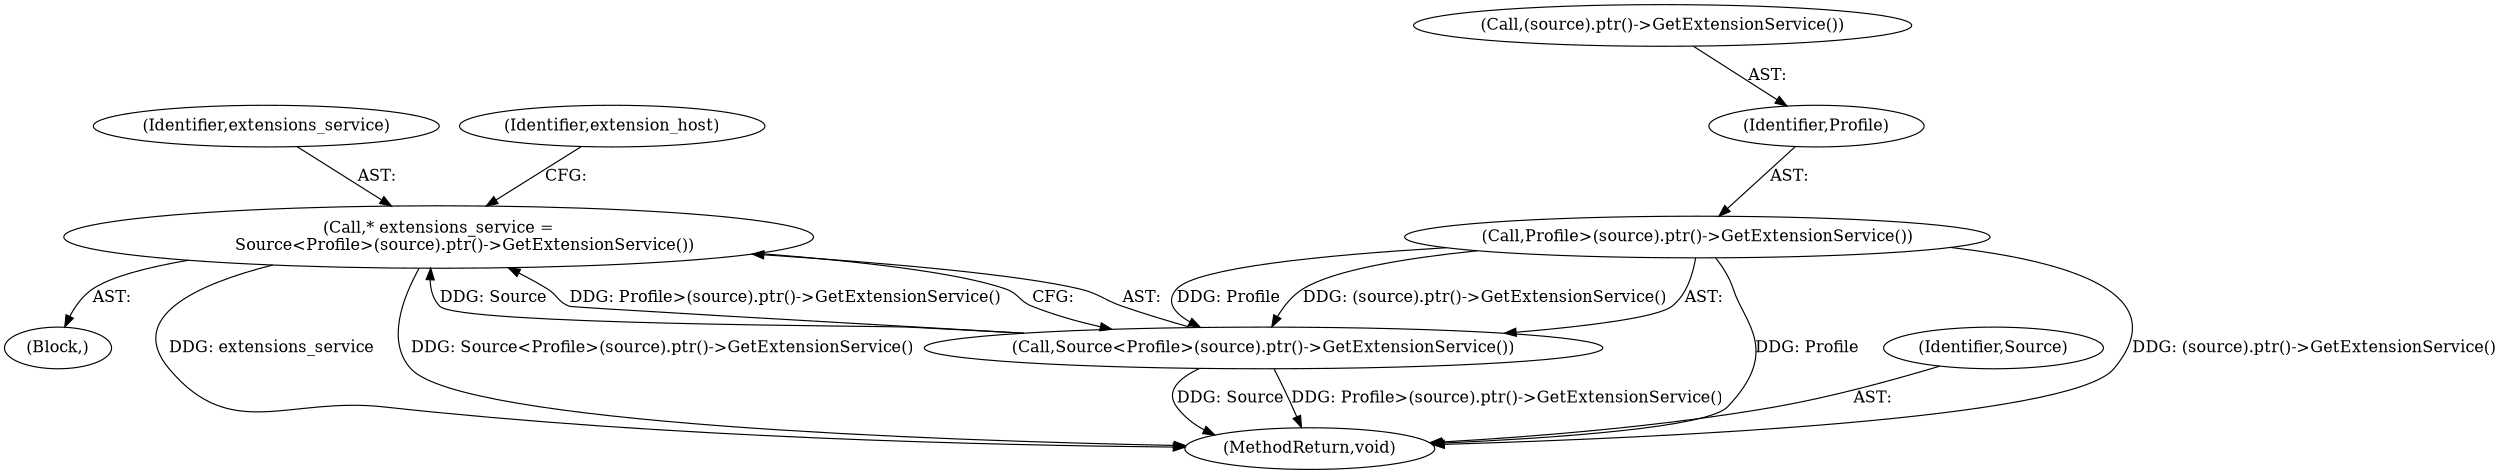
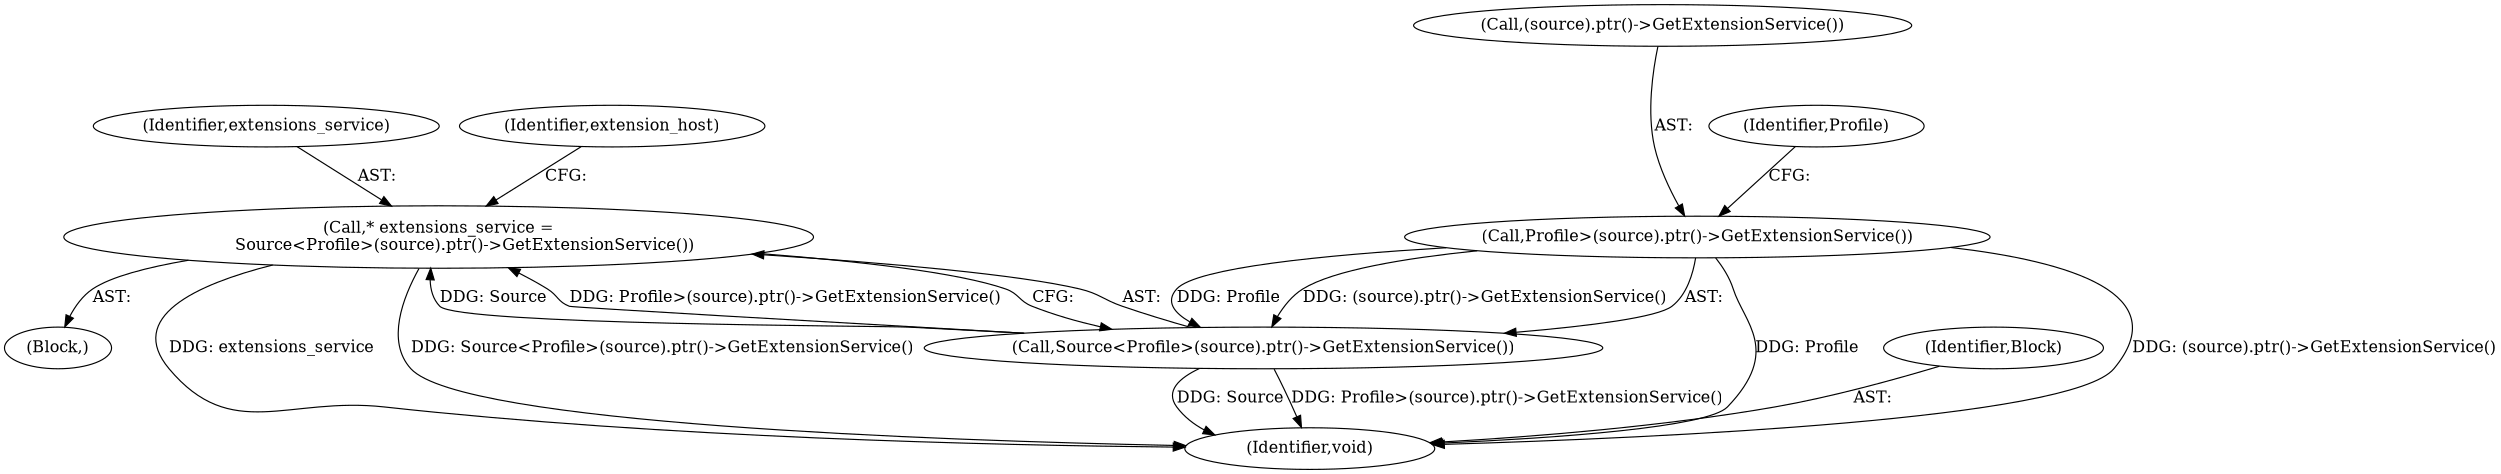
(1735, 73) -> (1652, 128)
(1792, 176) -> (1792, 176)
(1994, 348) -> (1994, 348)
(1310, 449) -> (1310, 449)
